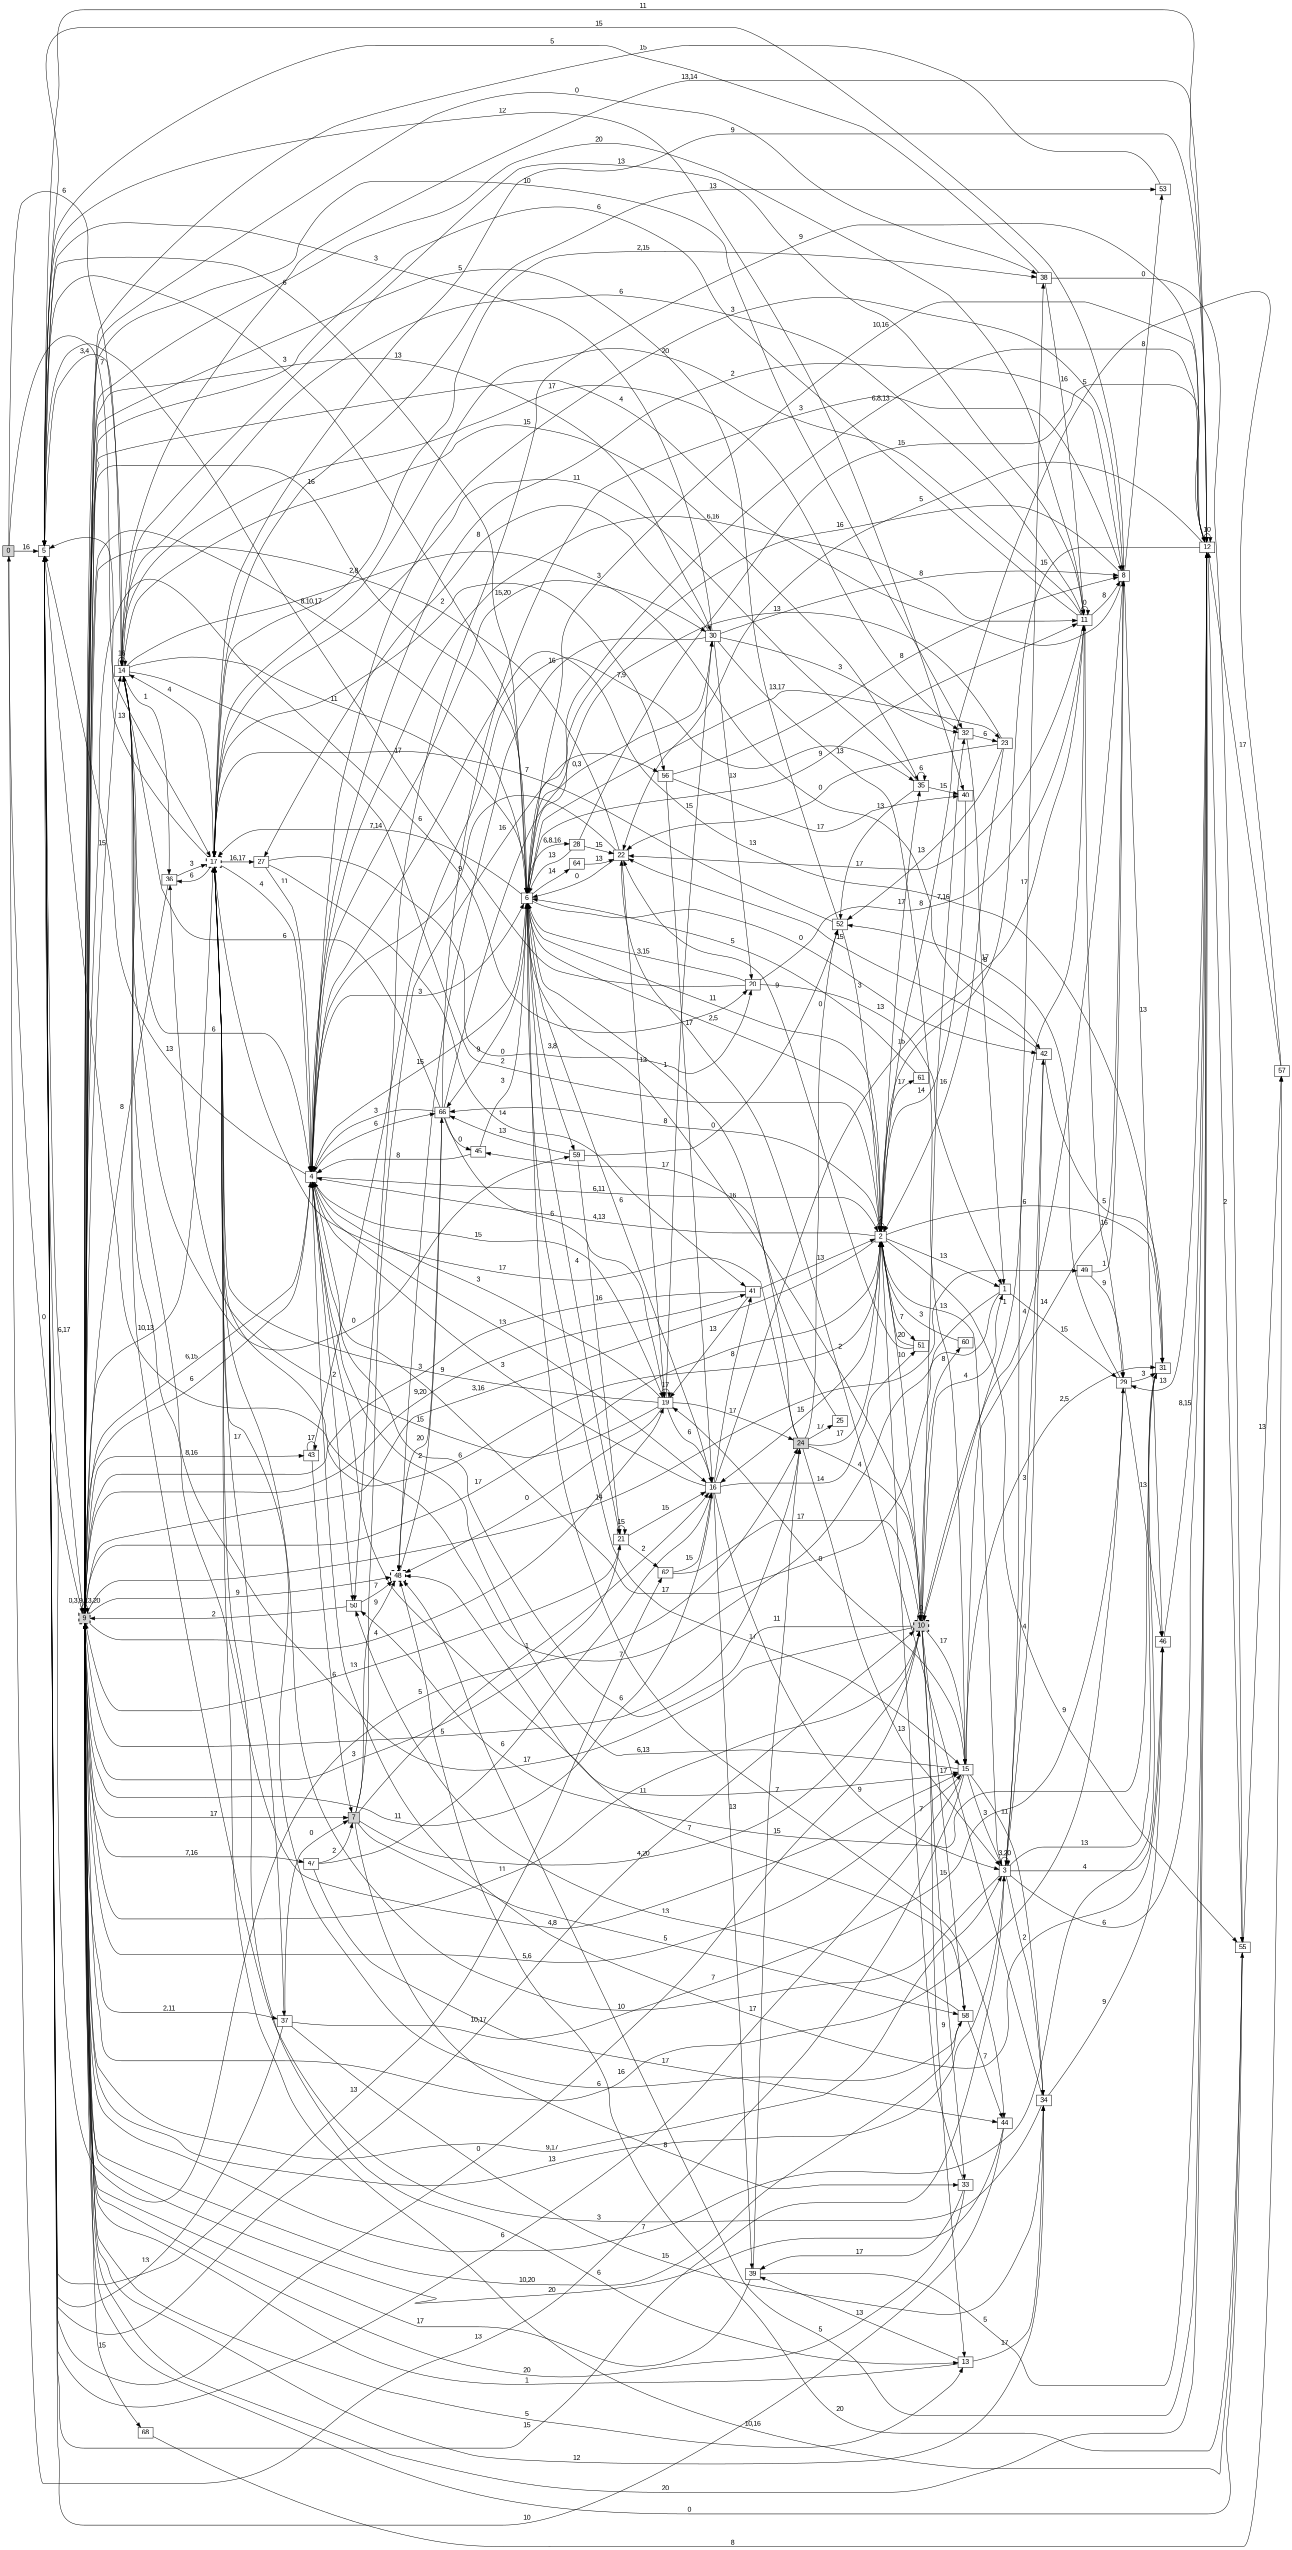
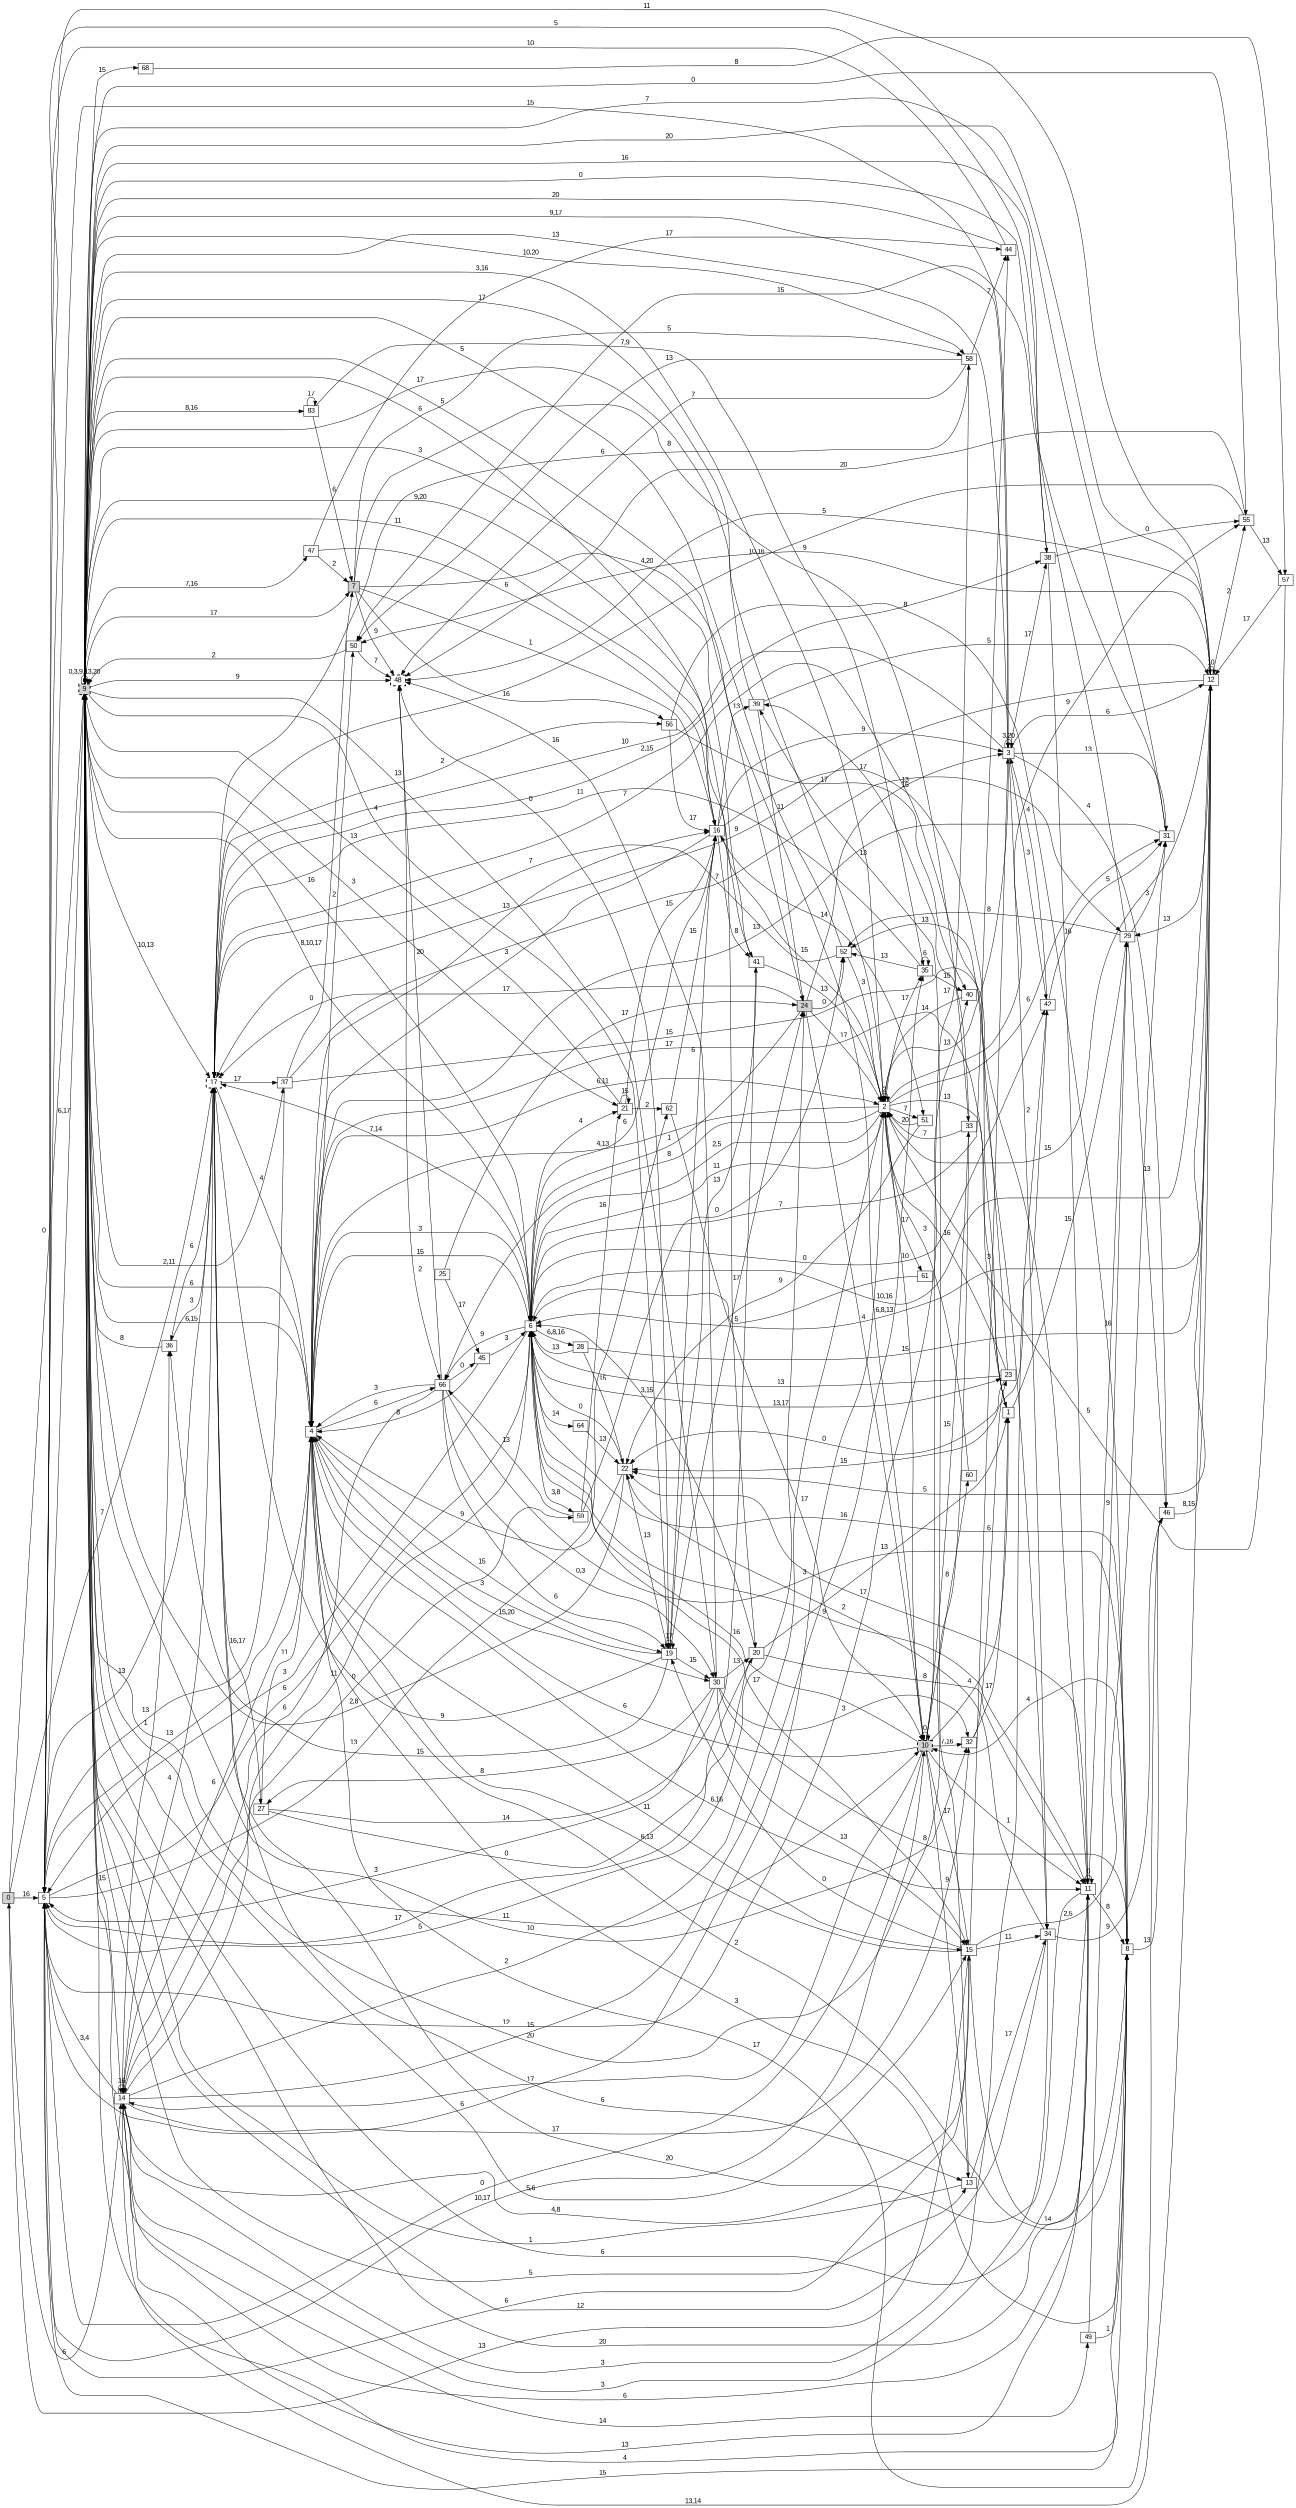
(1163, 189) -> none
(818, 1433) -> (564, 1060)
(311, 1456) -> (311, 411)
